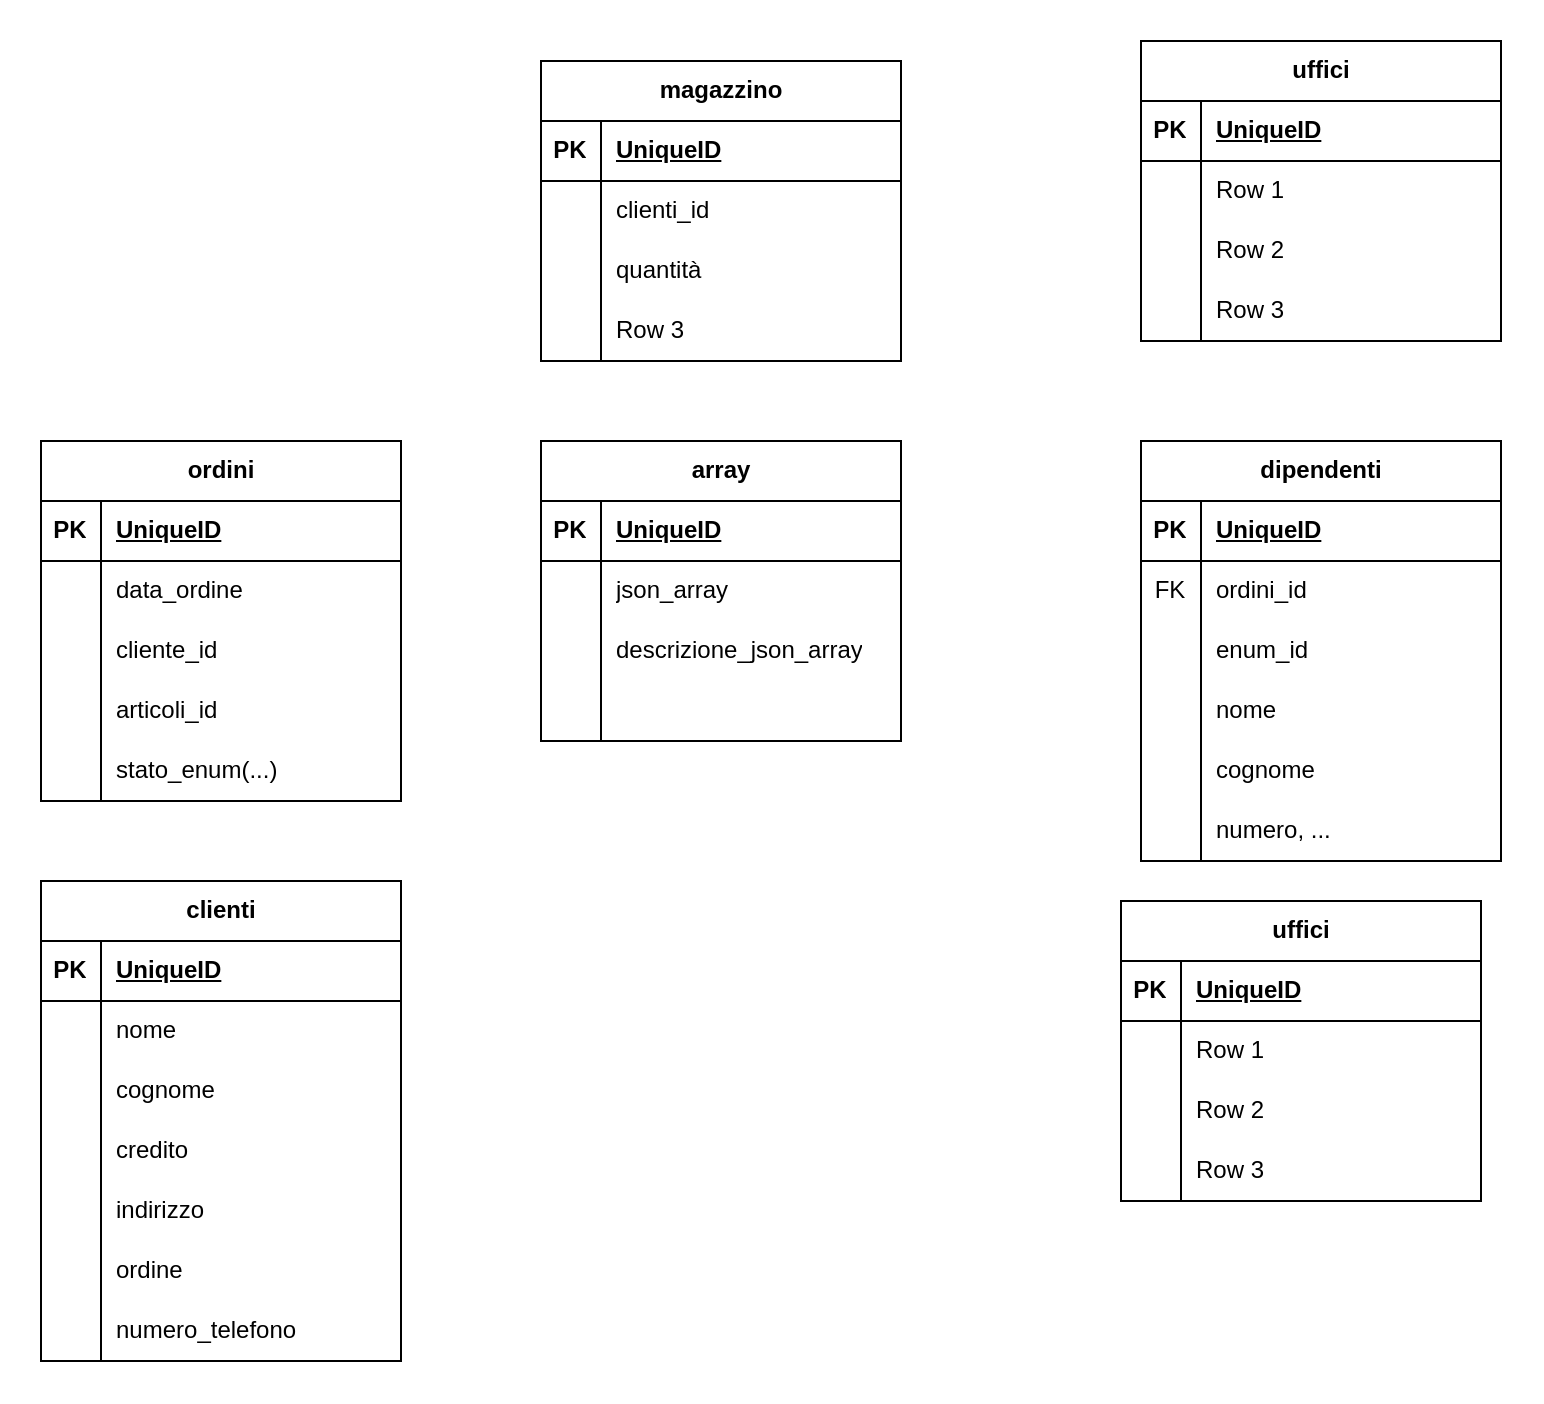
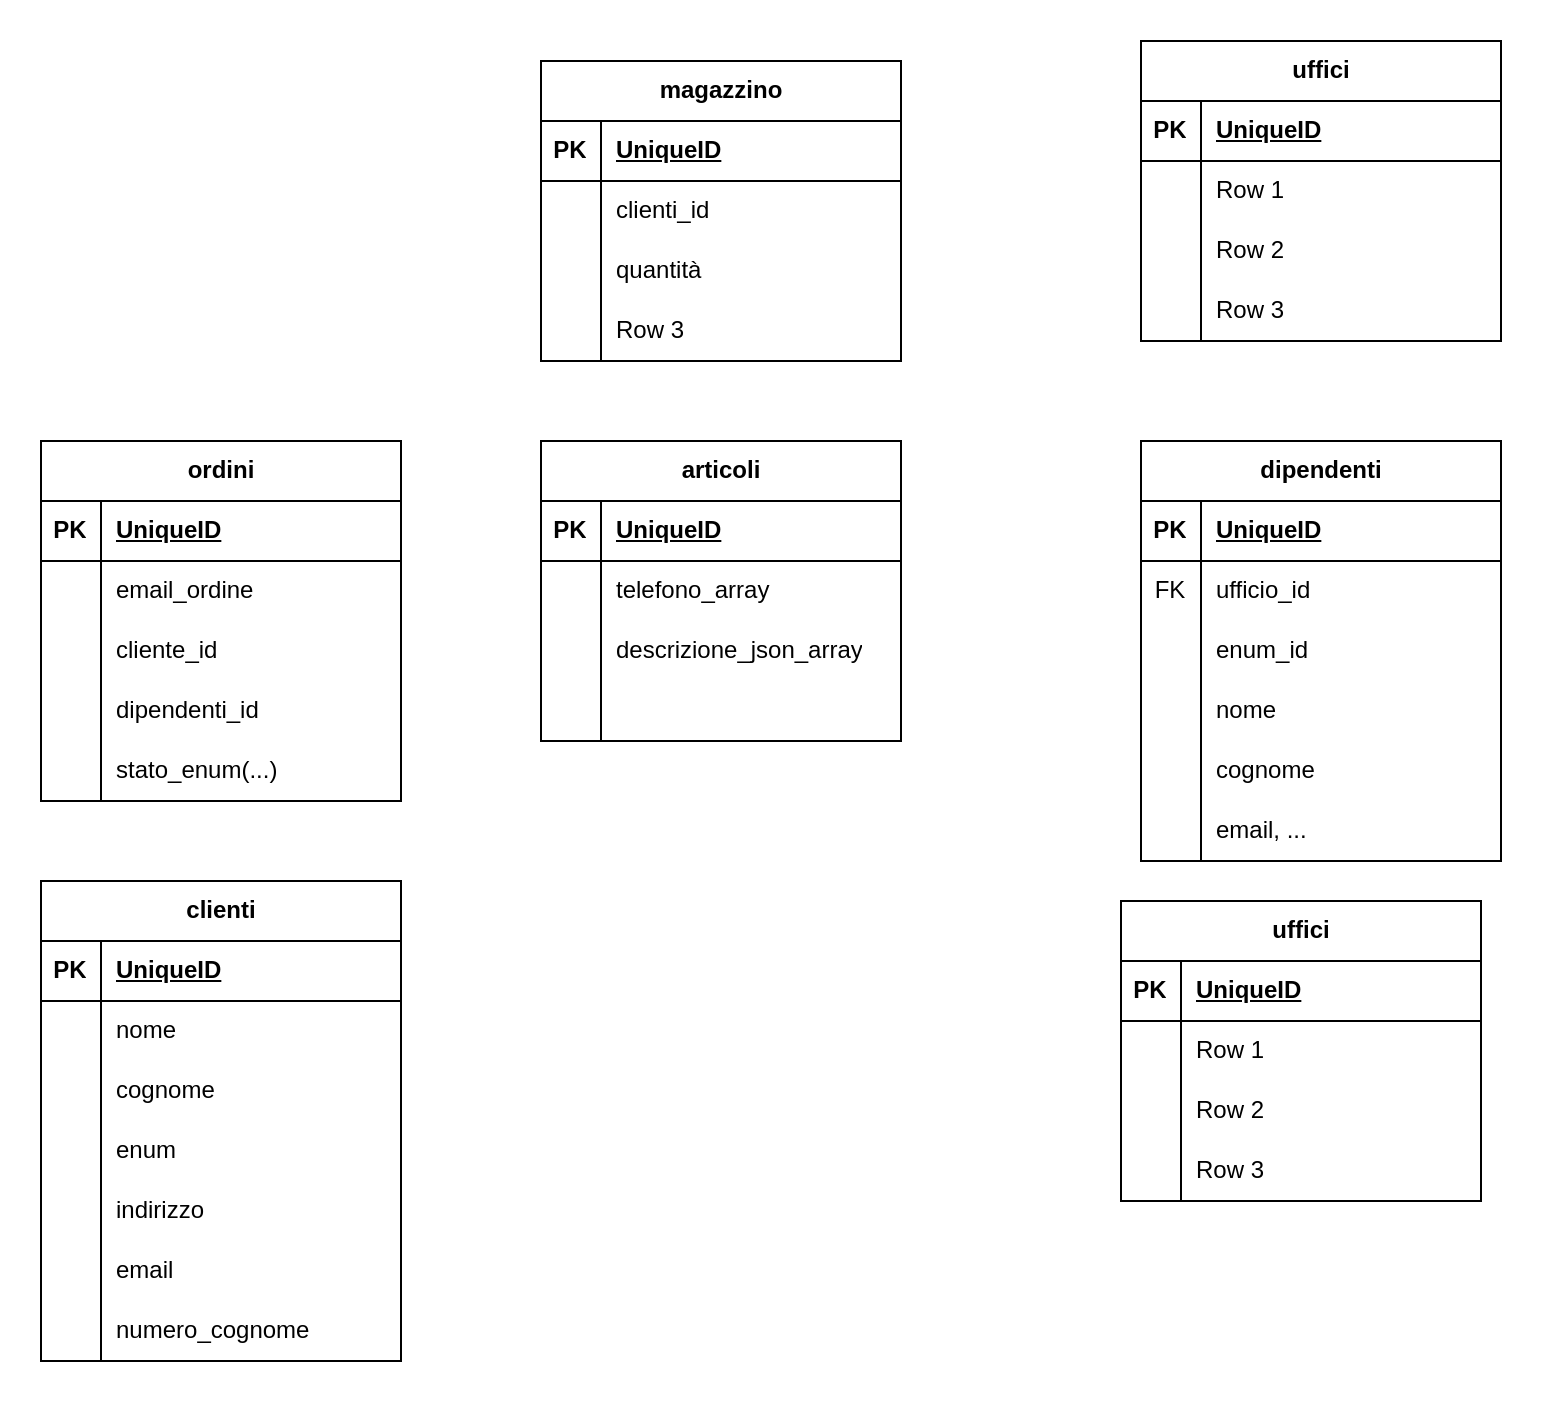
(722, 471) -> (722, 471)
(188, 591) -> (188, 591)
(684, 591) -> (708, 591)
(1268, 591) -> (1275, 591)
(178, 711) -> (195, 711)
(1275, 831) -> (1262, 831)
(161, 1151) -> (144, 1151)
(154, 1271) -> (144, 1271)
(215, 1331) -> (211, 1331)
